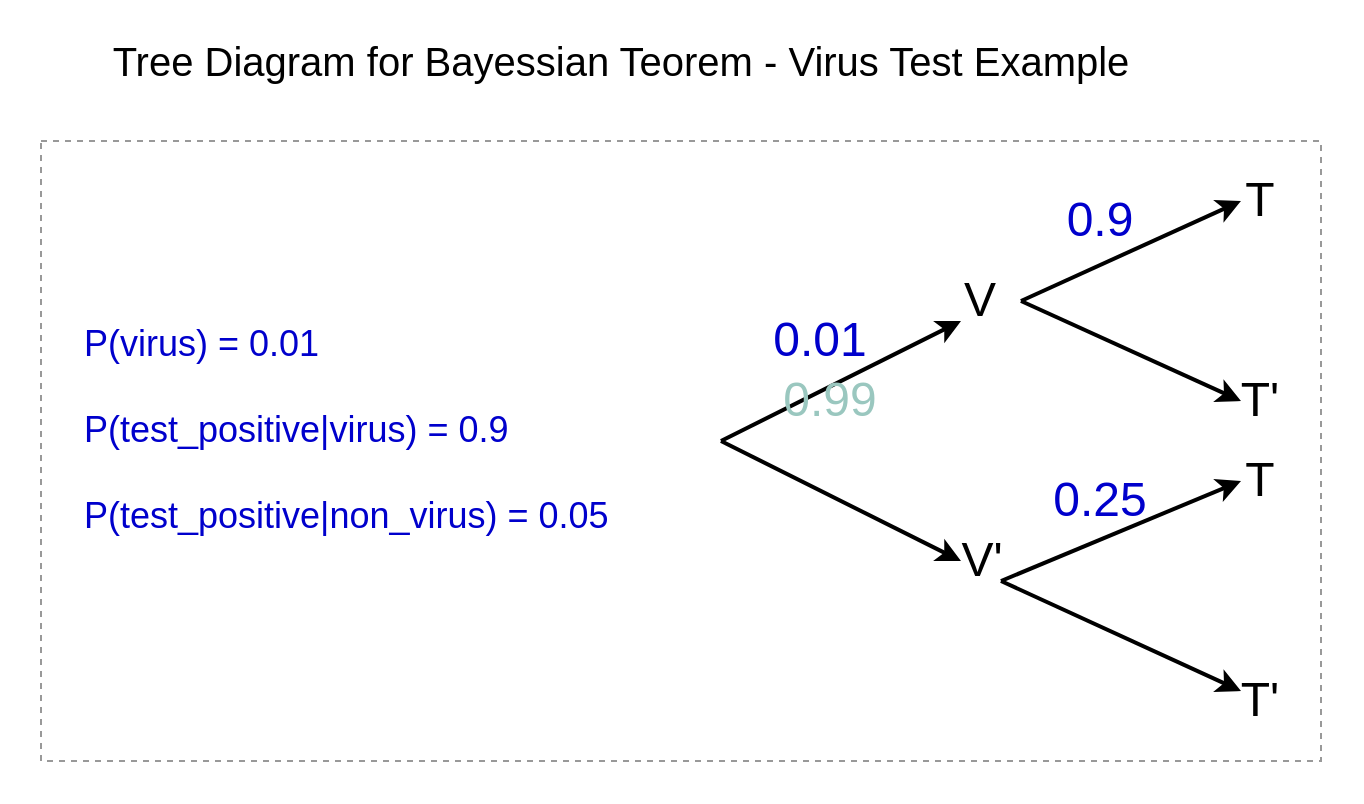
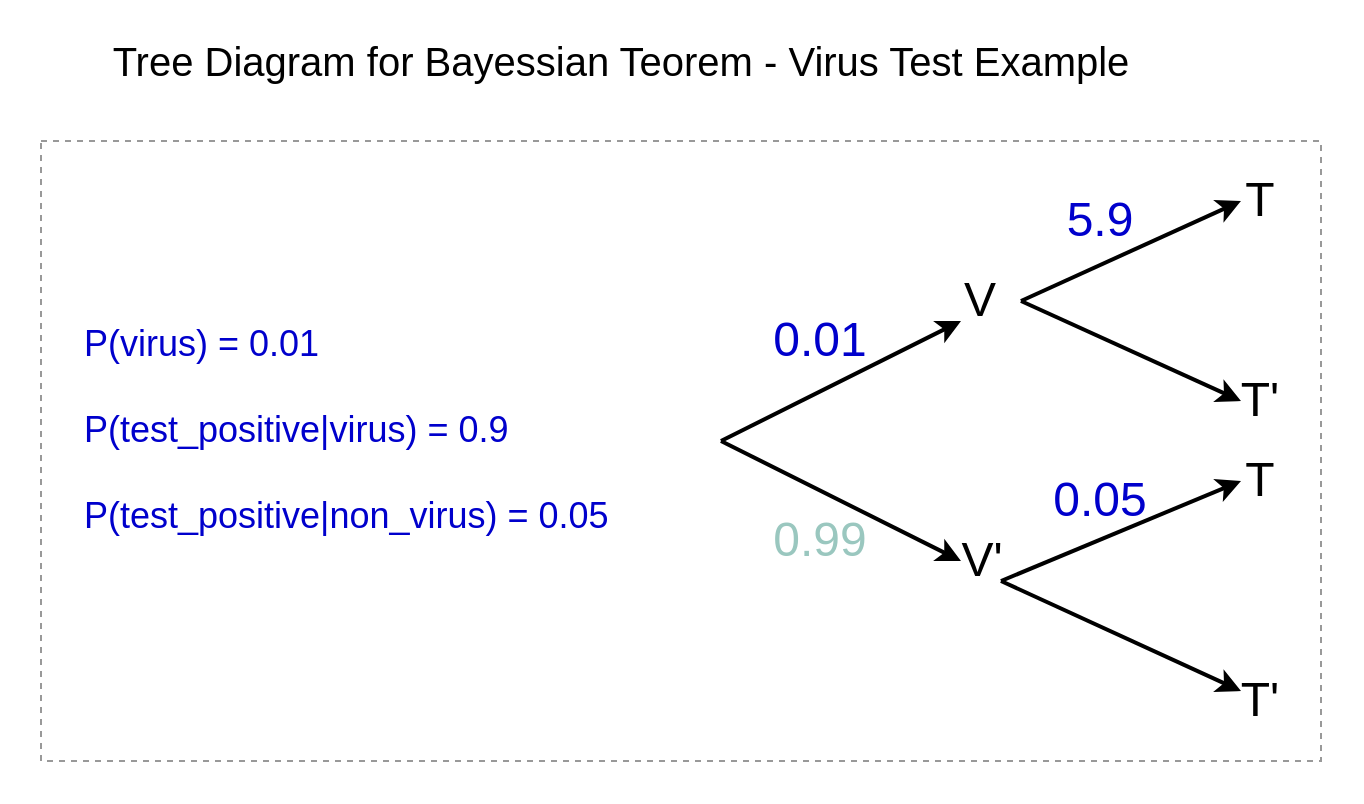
(1101, 221) -> (1101, 221)
(831, 401) -> (821, 541)
(1101, 501) -> (1101, 501)
